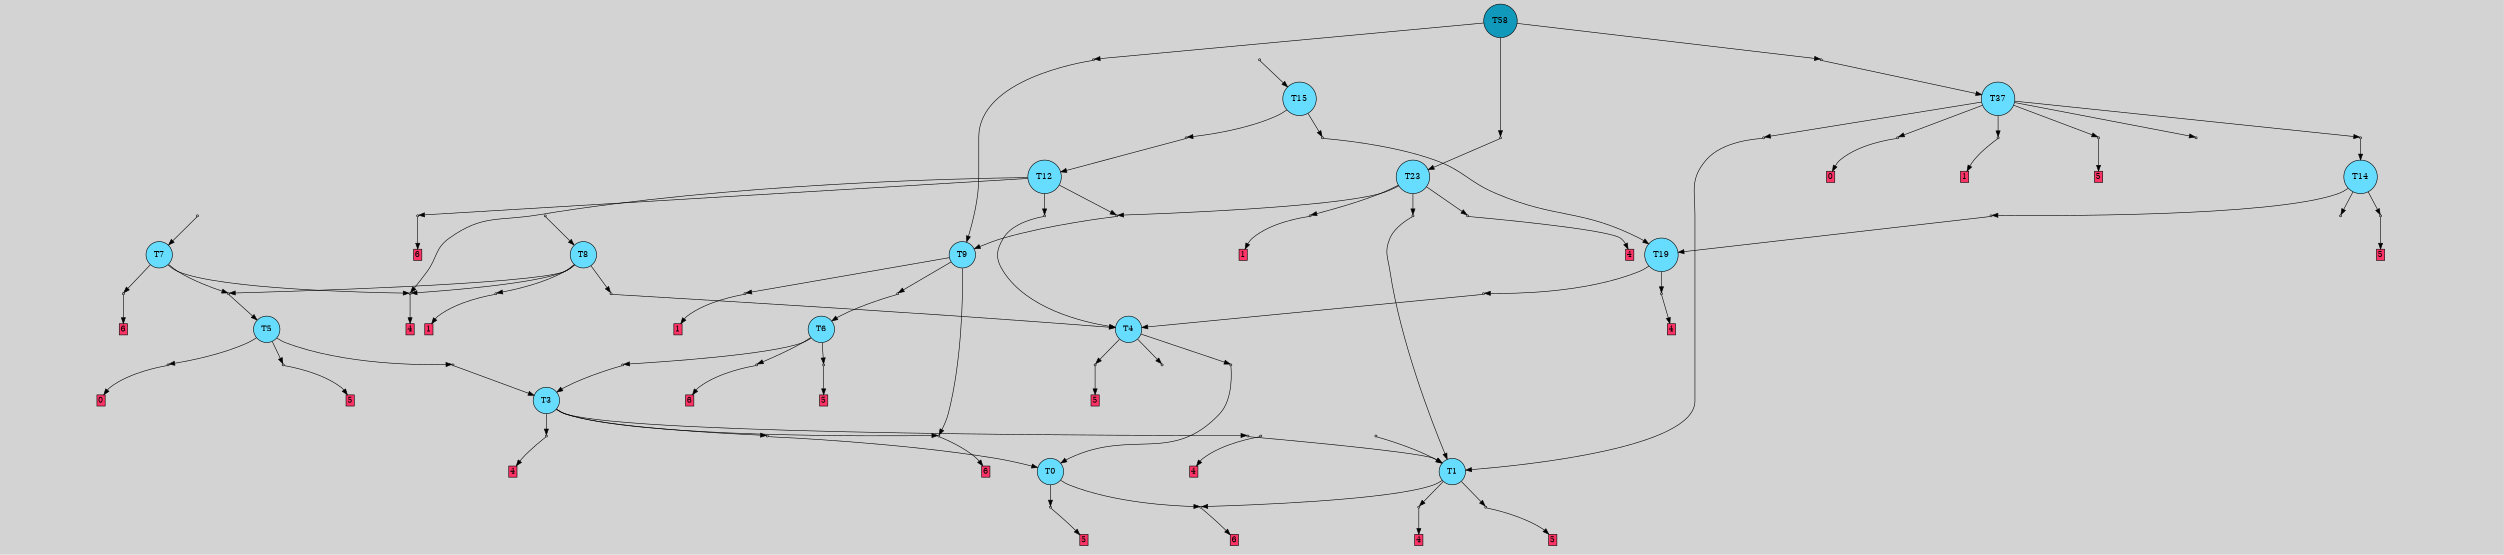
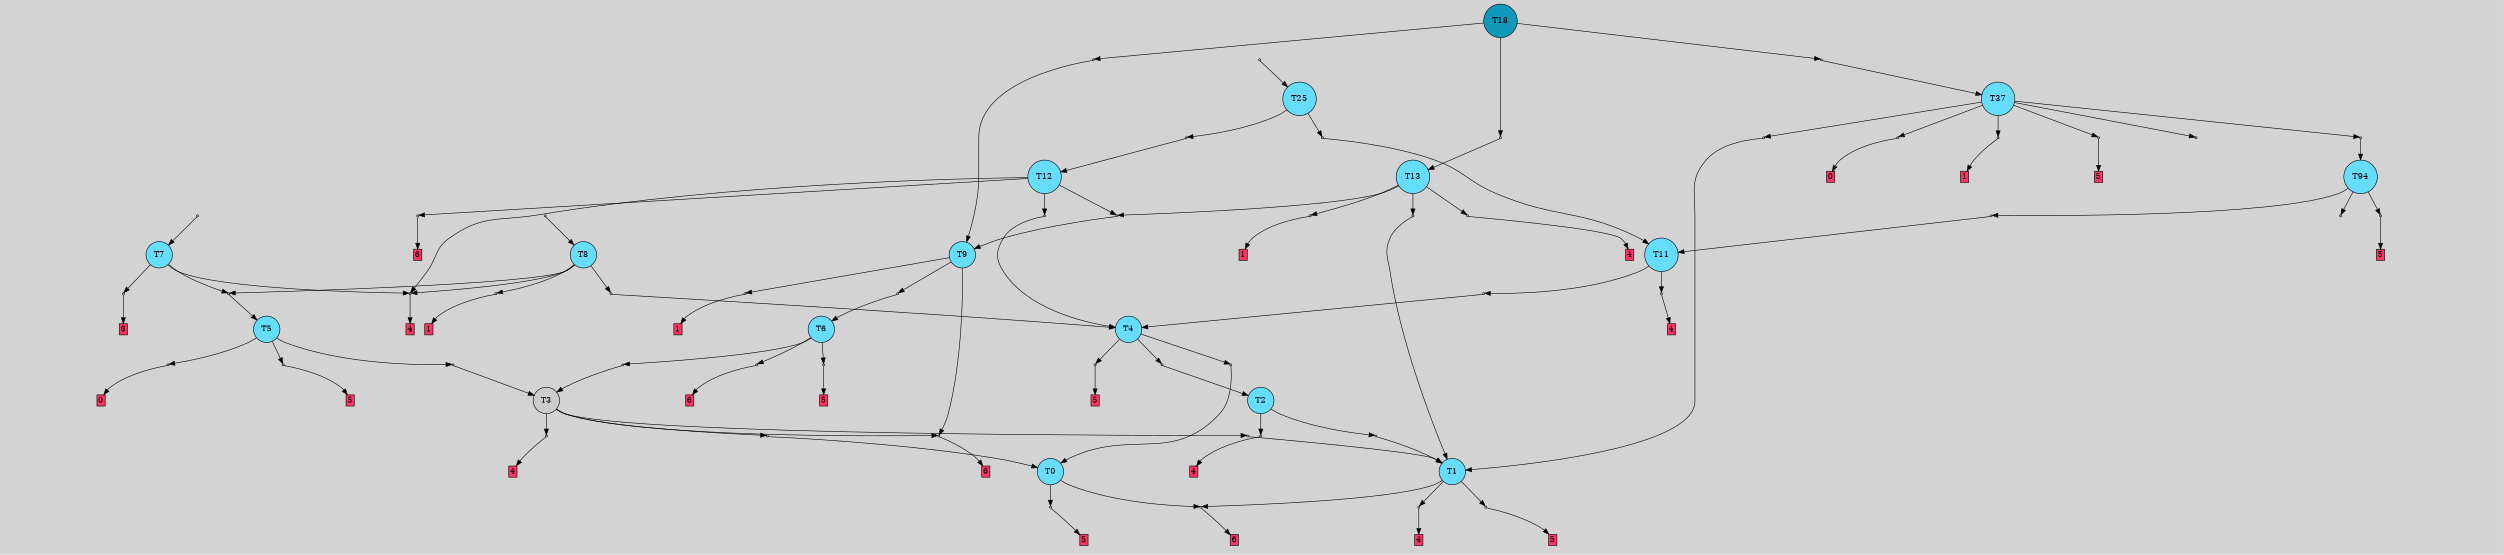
(1500, 21) -> (1500, 21)
(1300, 99) -> (1300, 99)
(1413, 177) -> (1413, 177)
(2361, 177) -> (2361, 177)
(1661, 255) -> (1661, 255)
(546, 400) -> (546, 400)
none -> (1261, 400)
